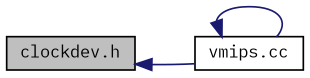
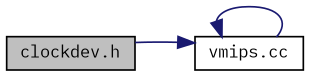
(173, 64) -> (156, 42)
